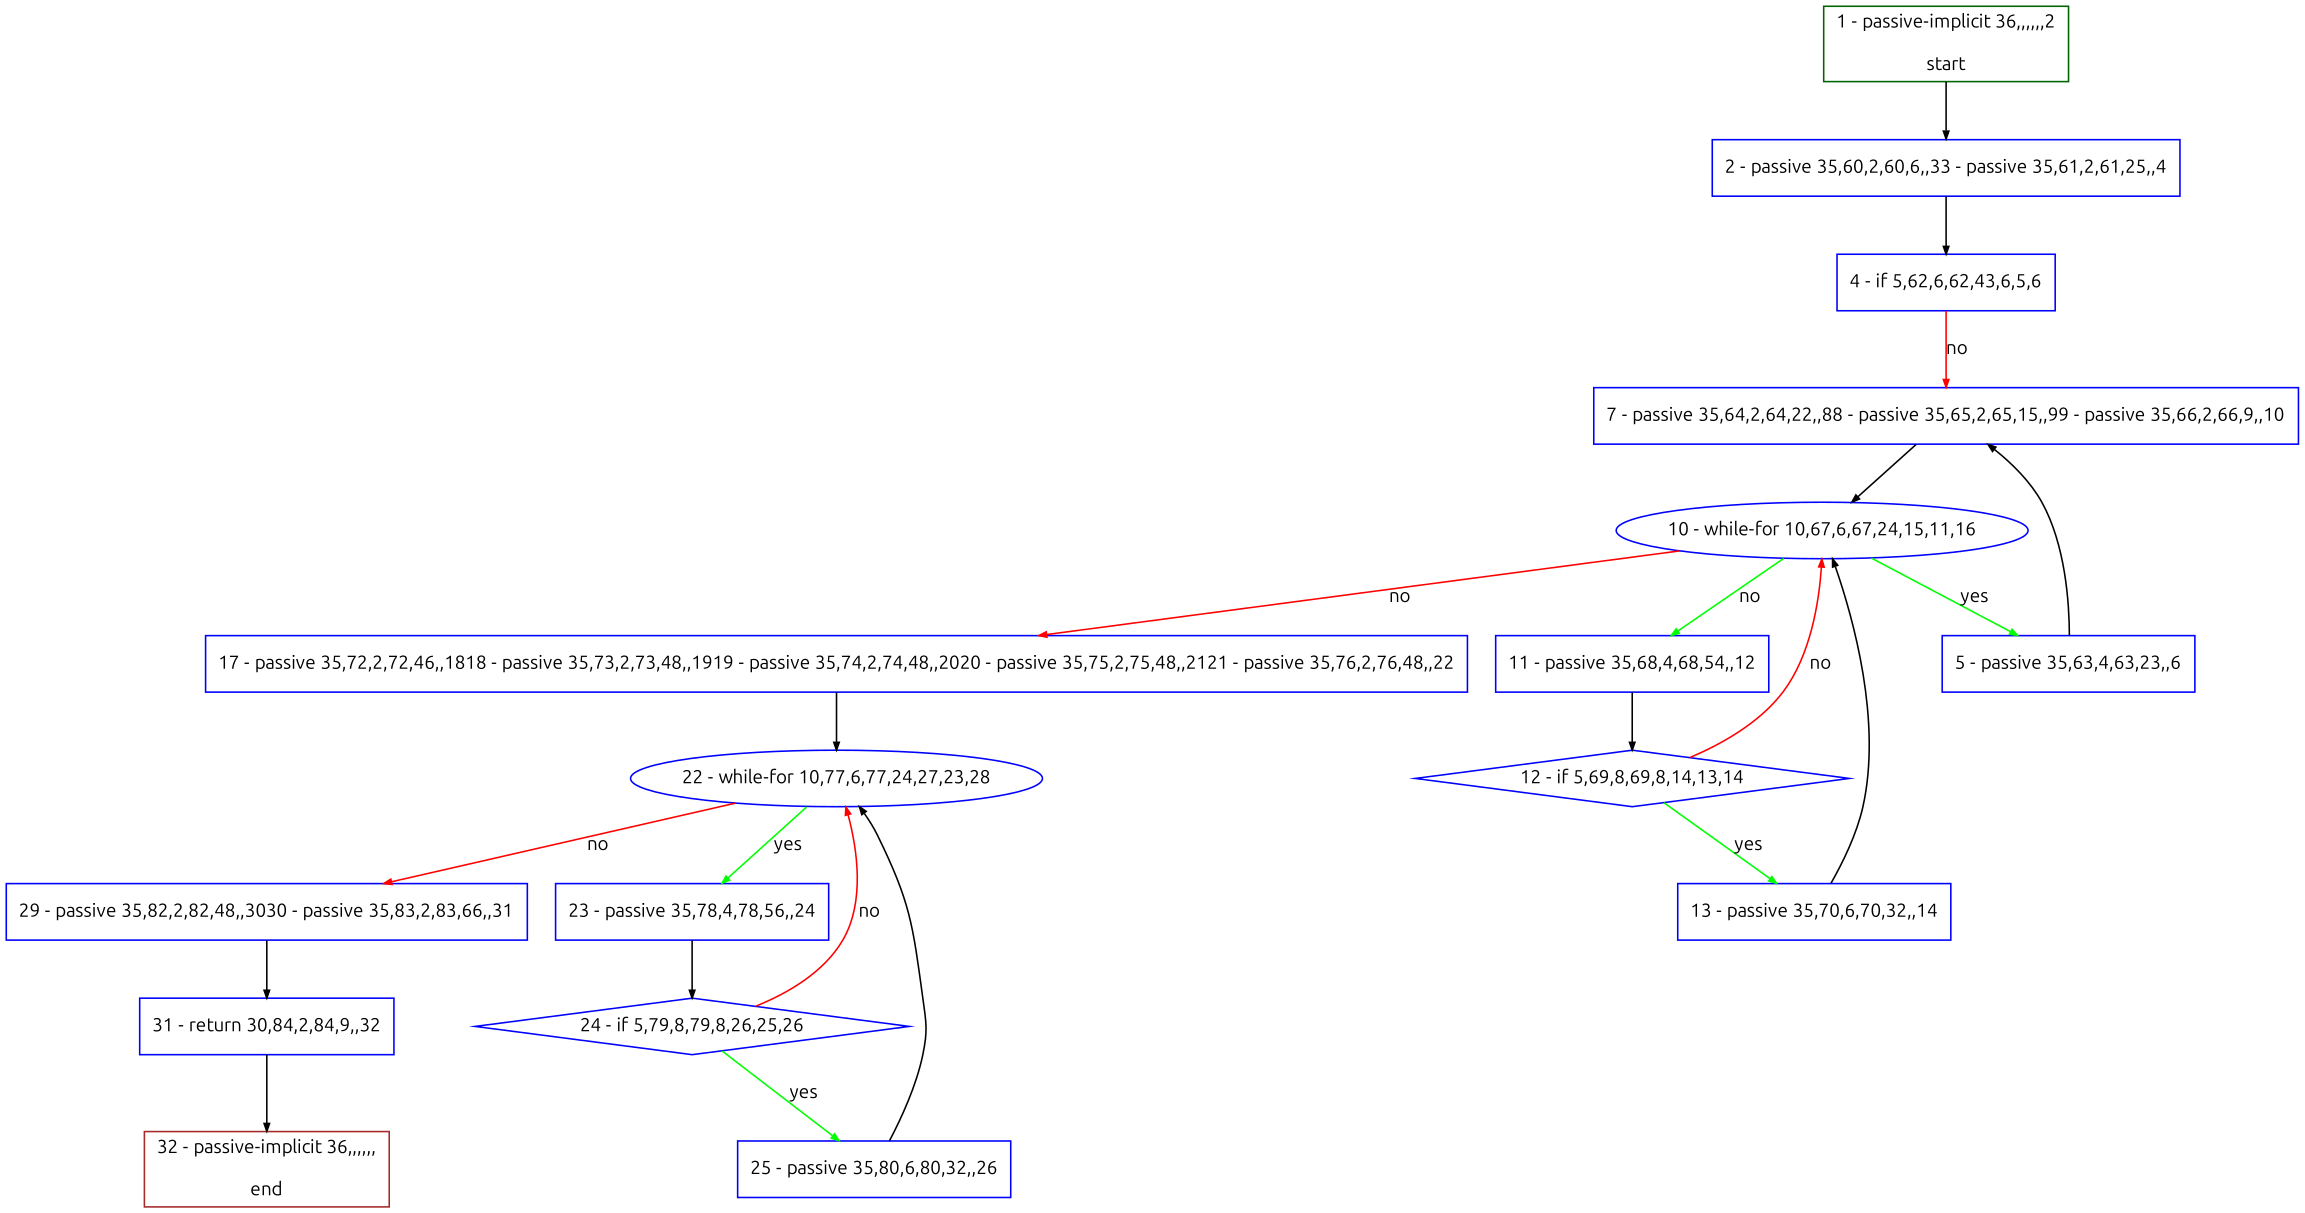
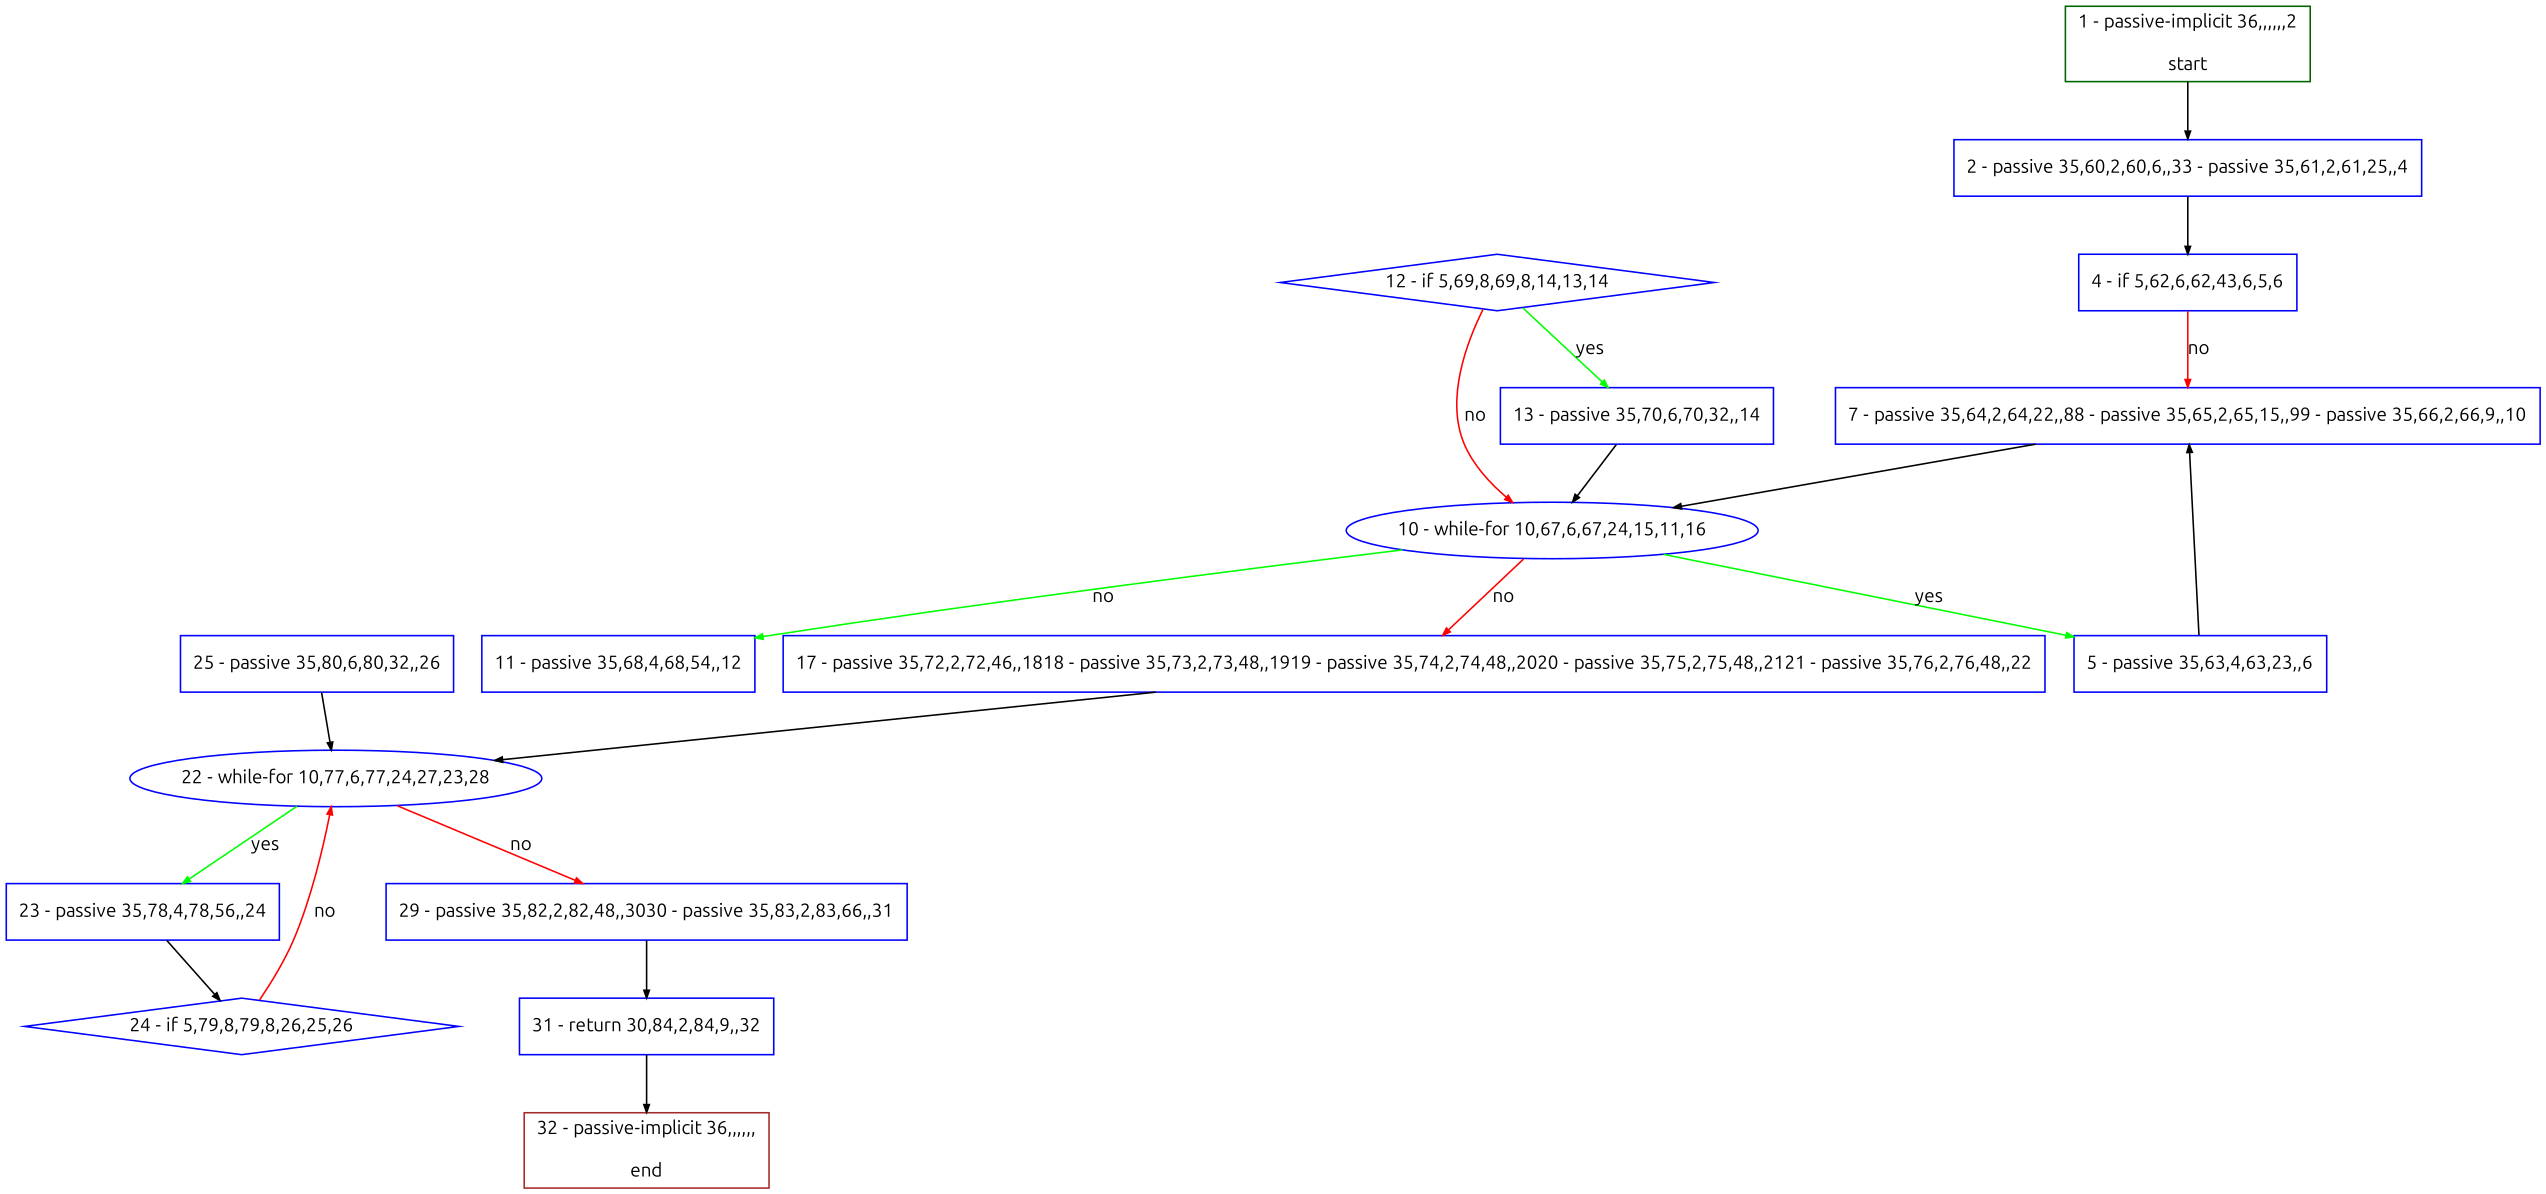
(1632, 717) -> none
(777, 1093) -> none
